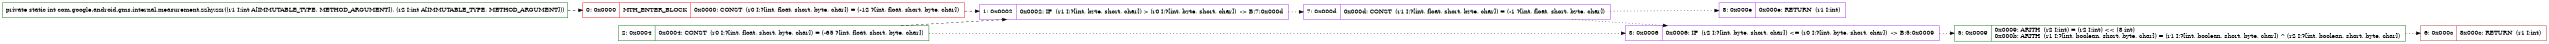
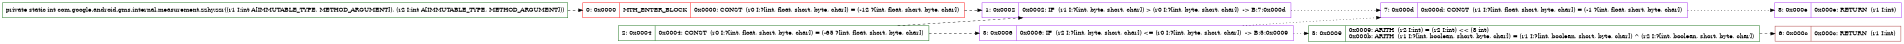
(1618, 22) -> (1310, 21)
(1275, 33) -> (952, 33)
(2411, 33) -> (1765, 34)
(2501, 33) -> (1856, 33)
